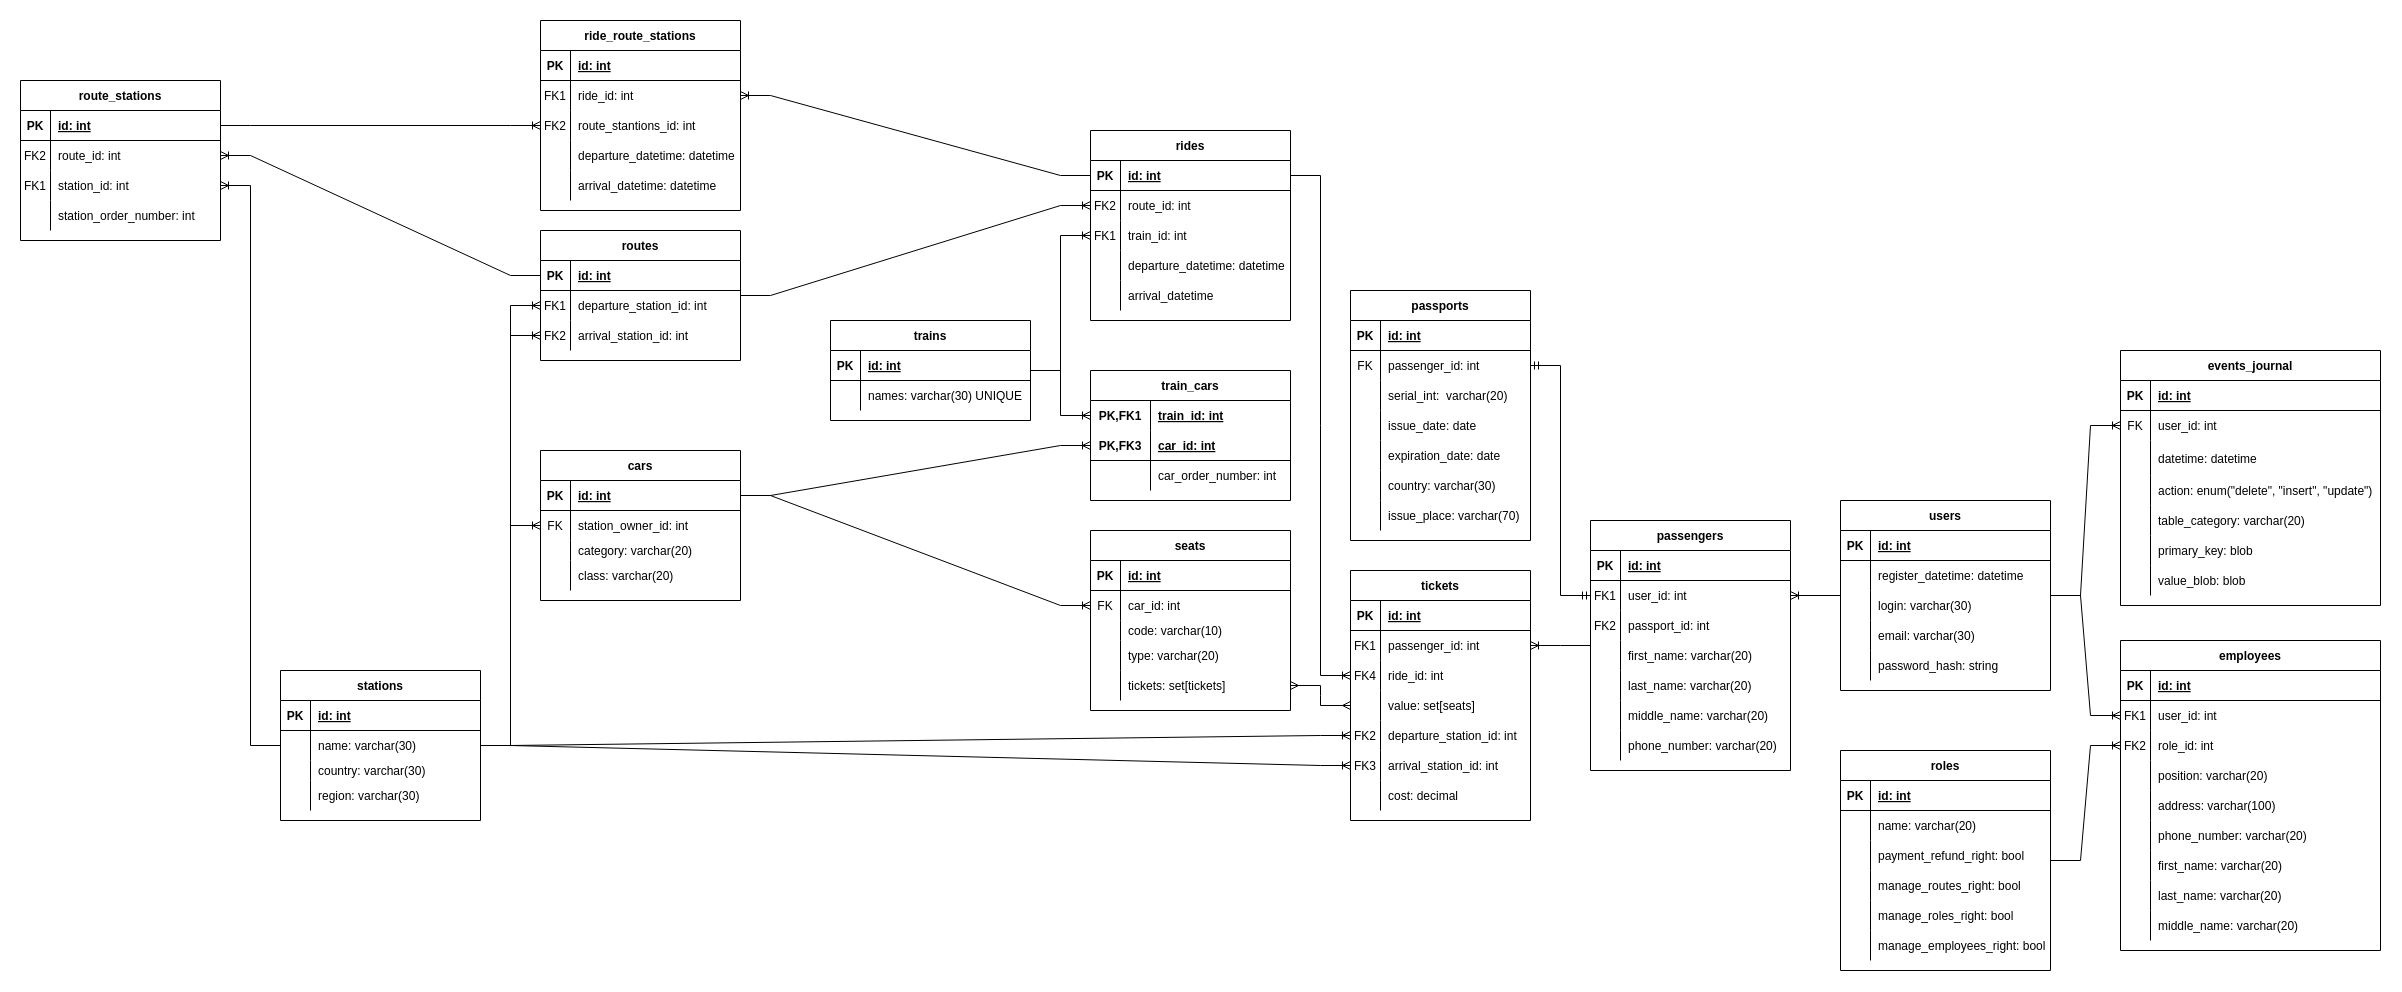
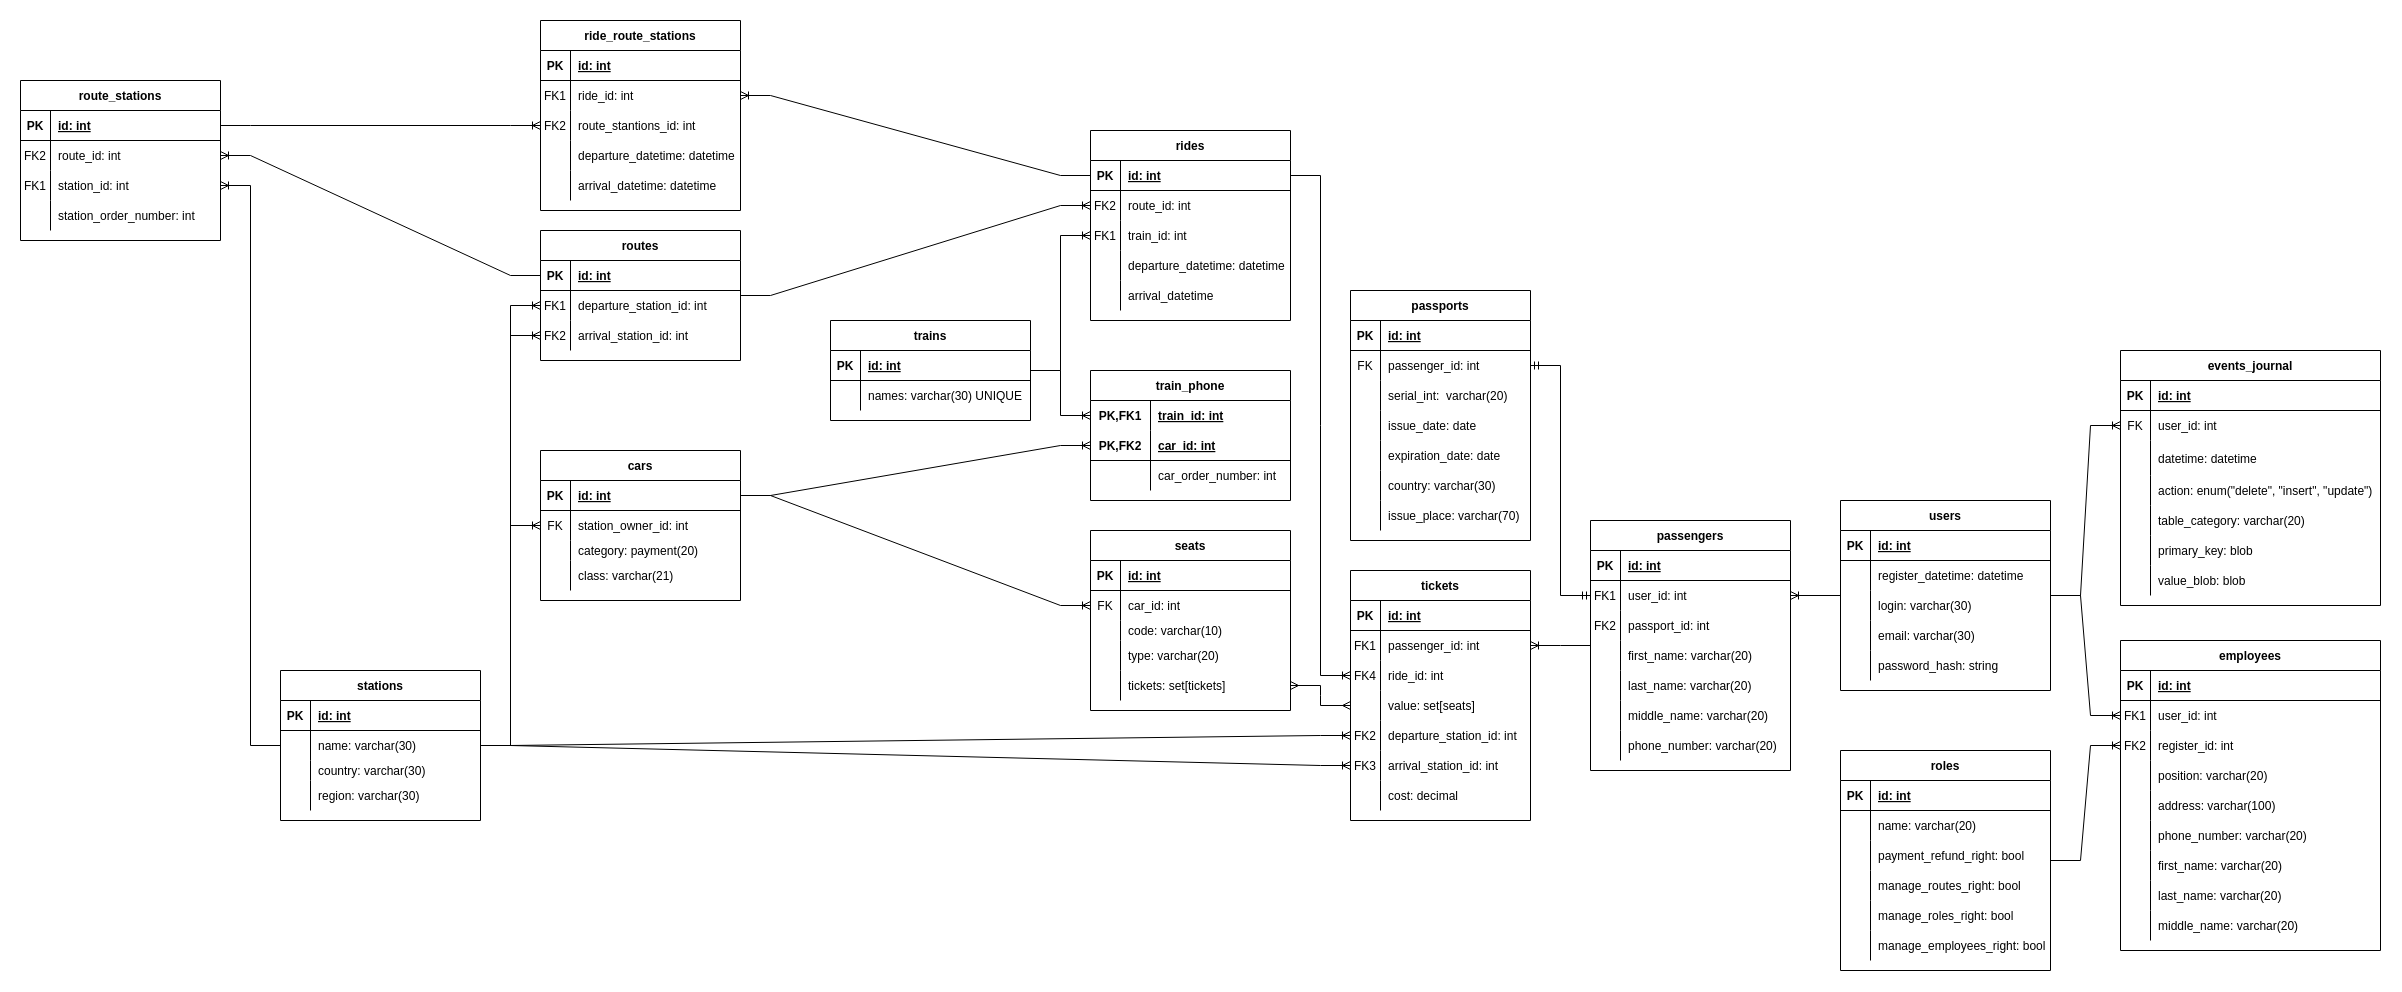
(1190, 386) -> (1190, 386)
(1120, 446) -> (1120, 446)
(645, 551) -> (645, 551)
(634, 576) -> (634, 576)
(2191, 746) -> (2204, 746)
